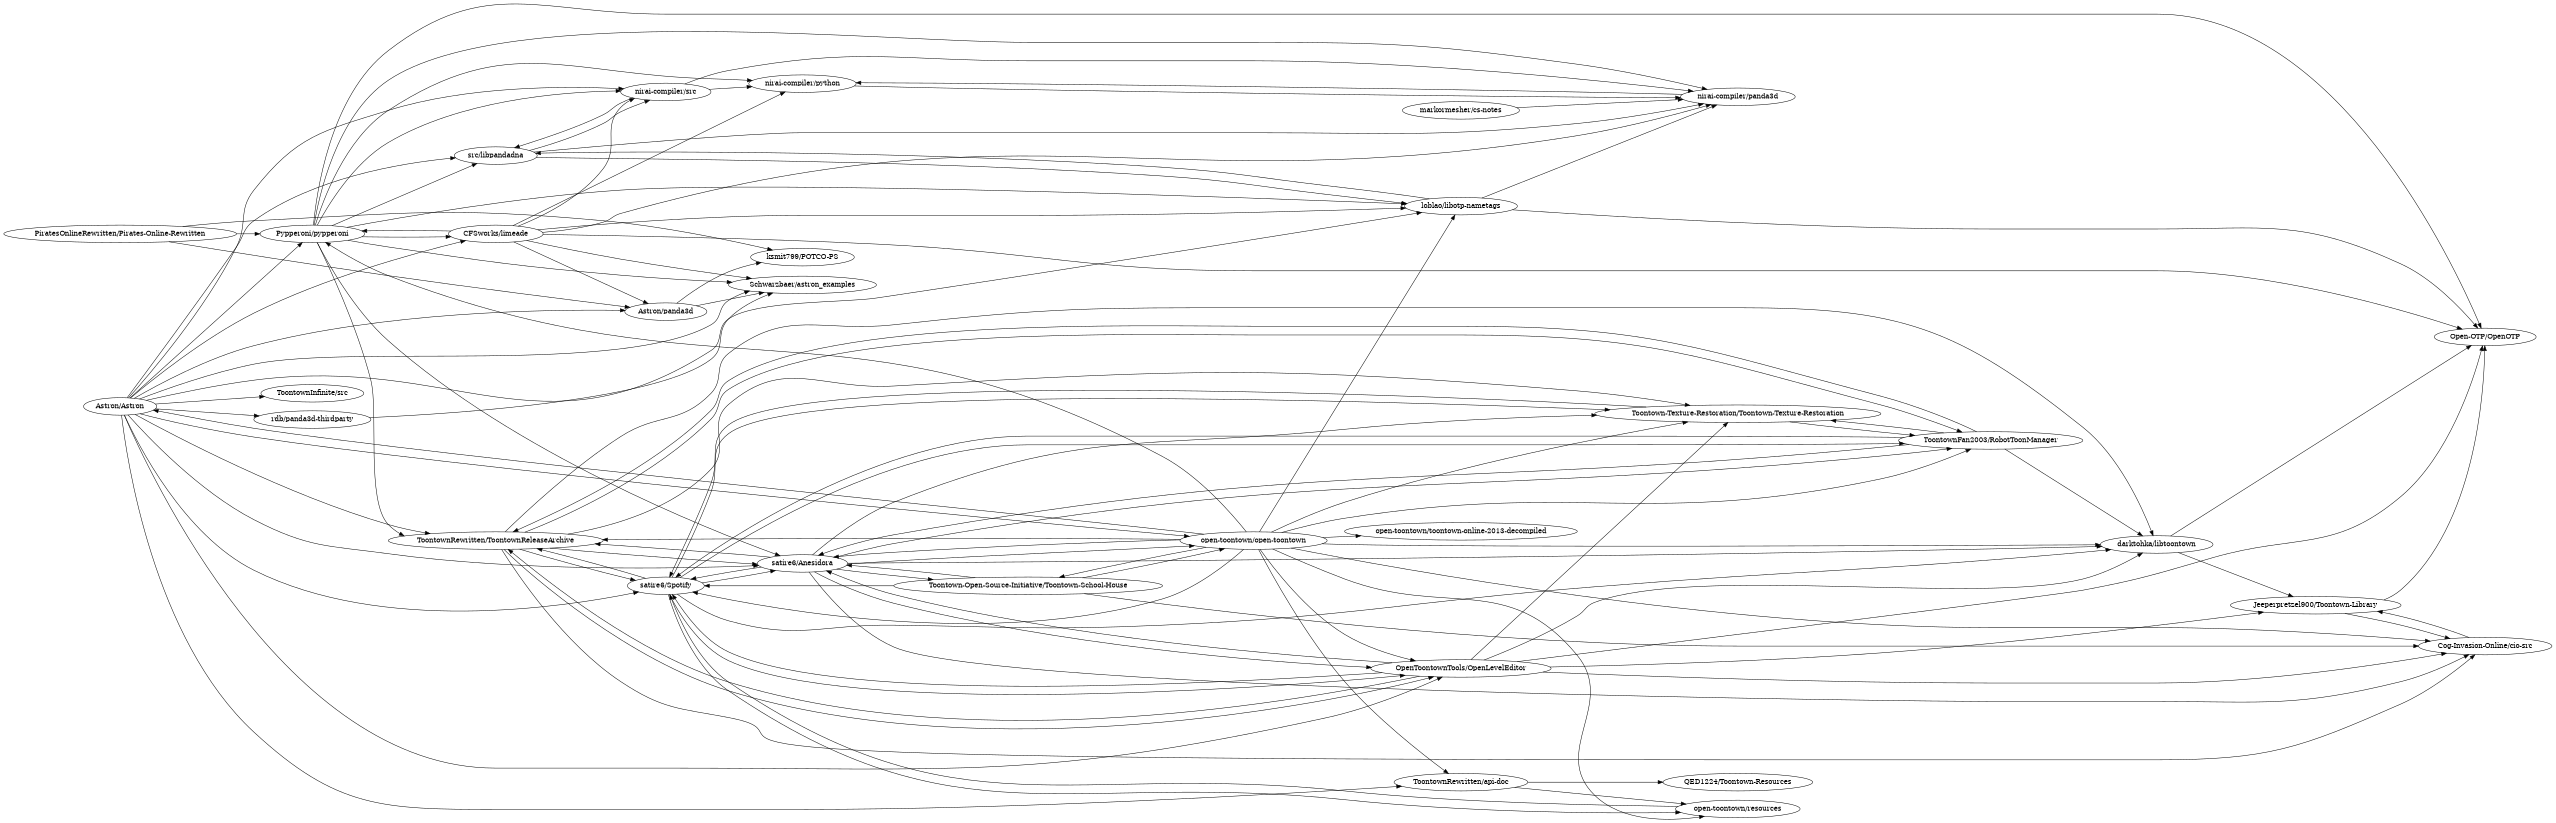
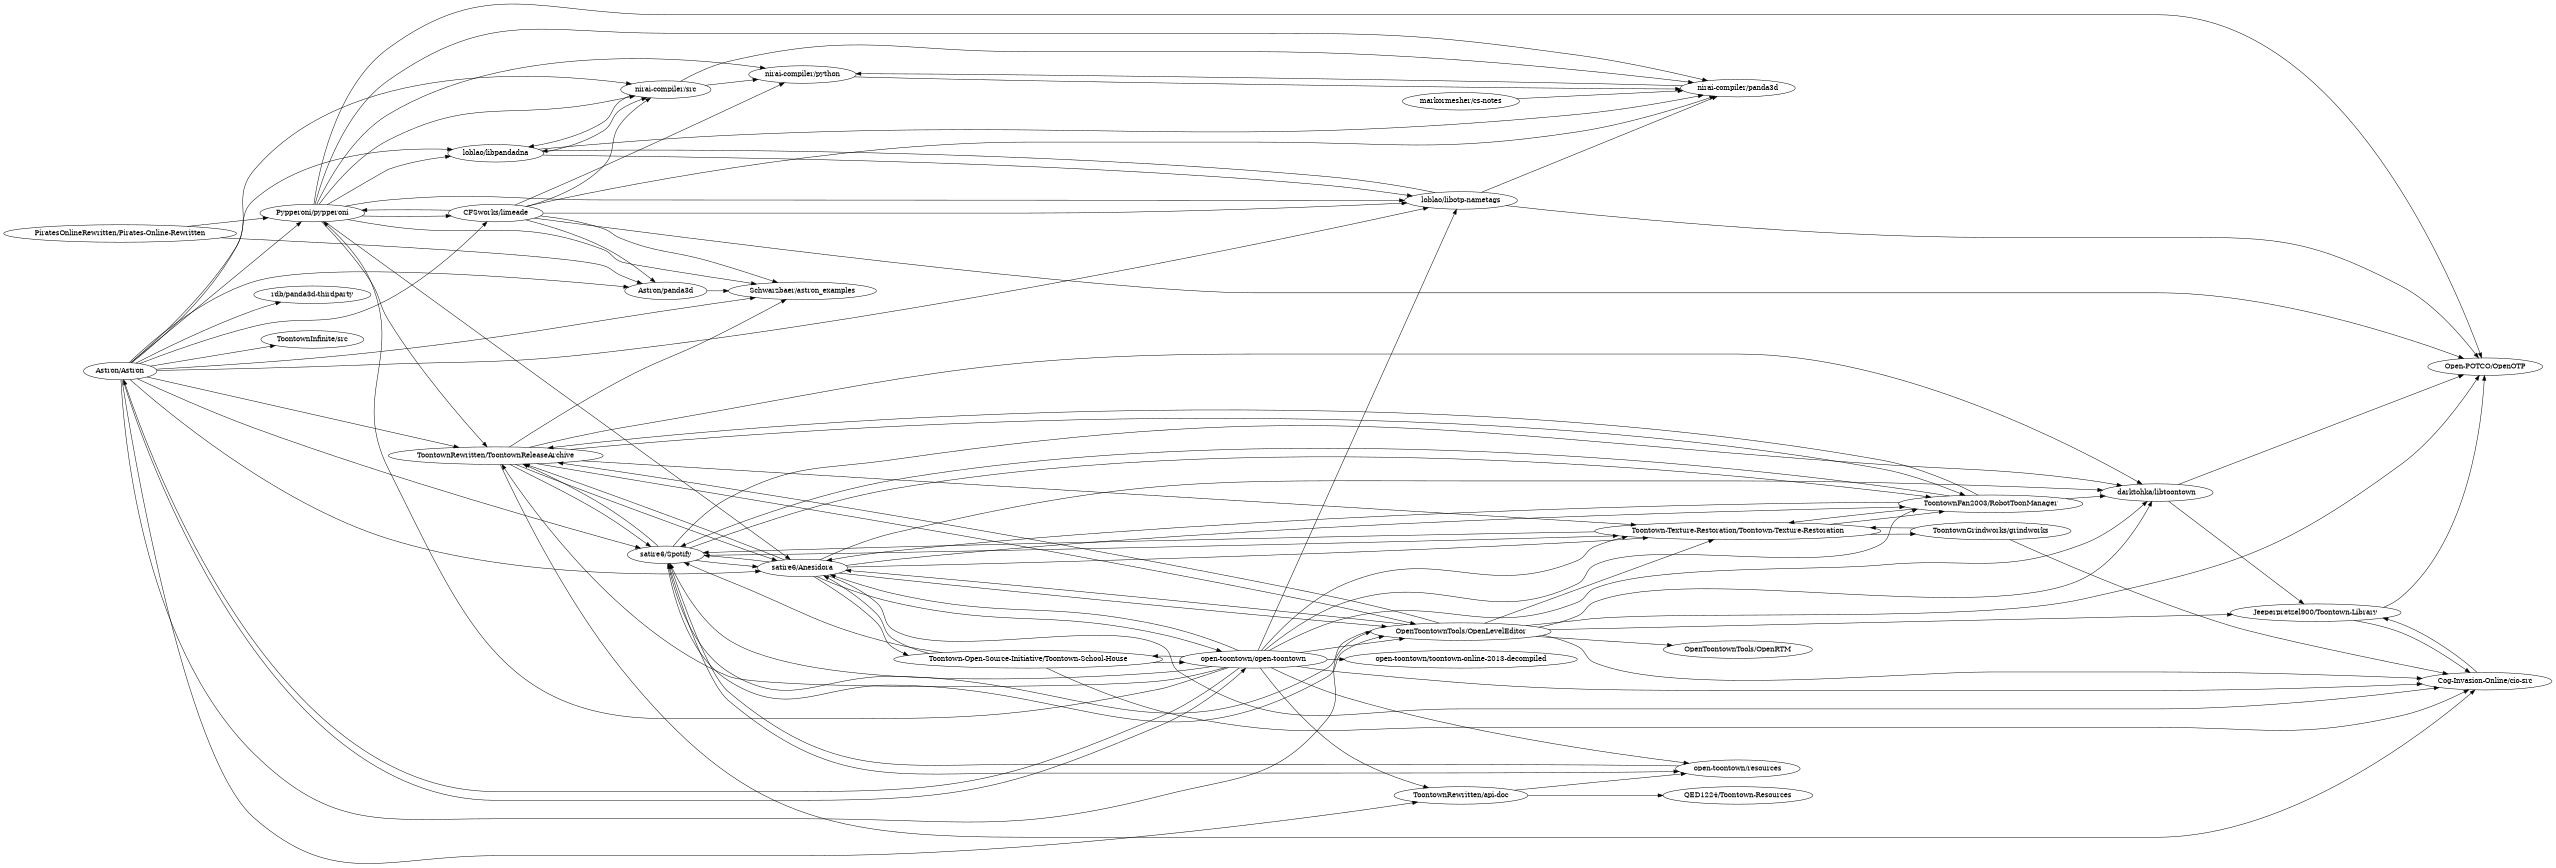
(496, 156) -> (496, 153)
(802, 257) -> none
(2485, 337) -> (2485, 367)
(534, 405) -> (643, 369)
none -> (1991, 531)
none -> (1738, 650)
